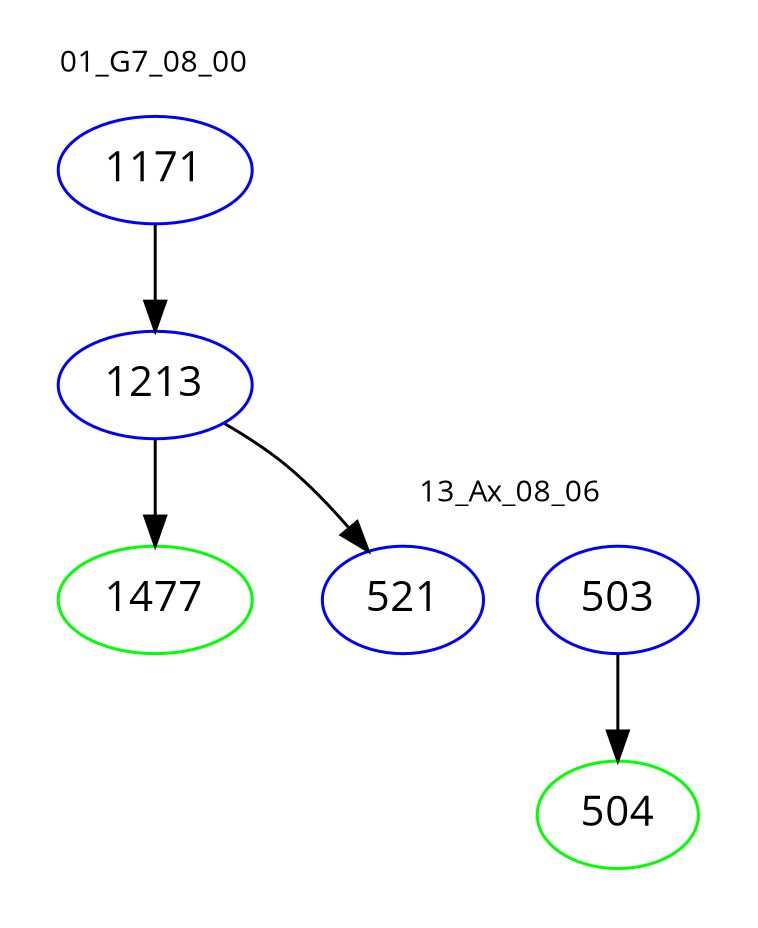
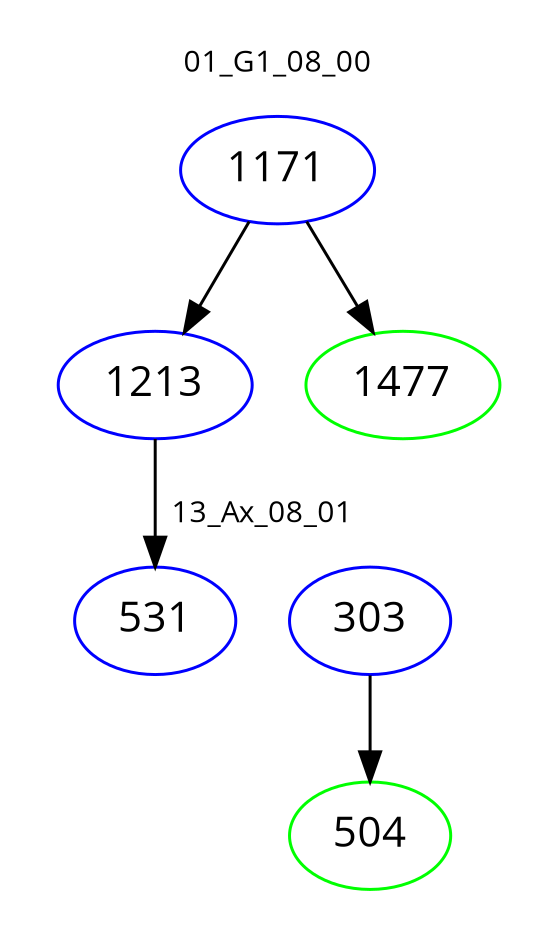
(155, 64) -> (279, 64)
(155, 478) -> (332, 264)
(510, 494) -> (263, 515)
(403, 600) -> (155, 621)
(618, 600) -> (370, 621)
